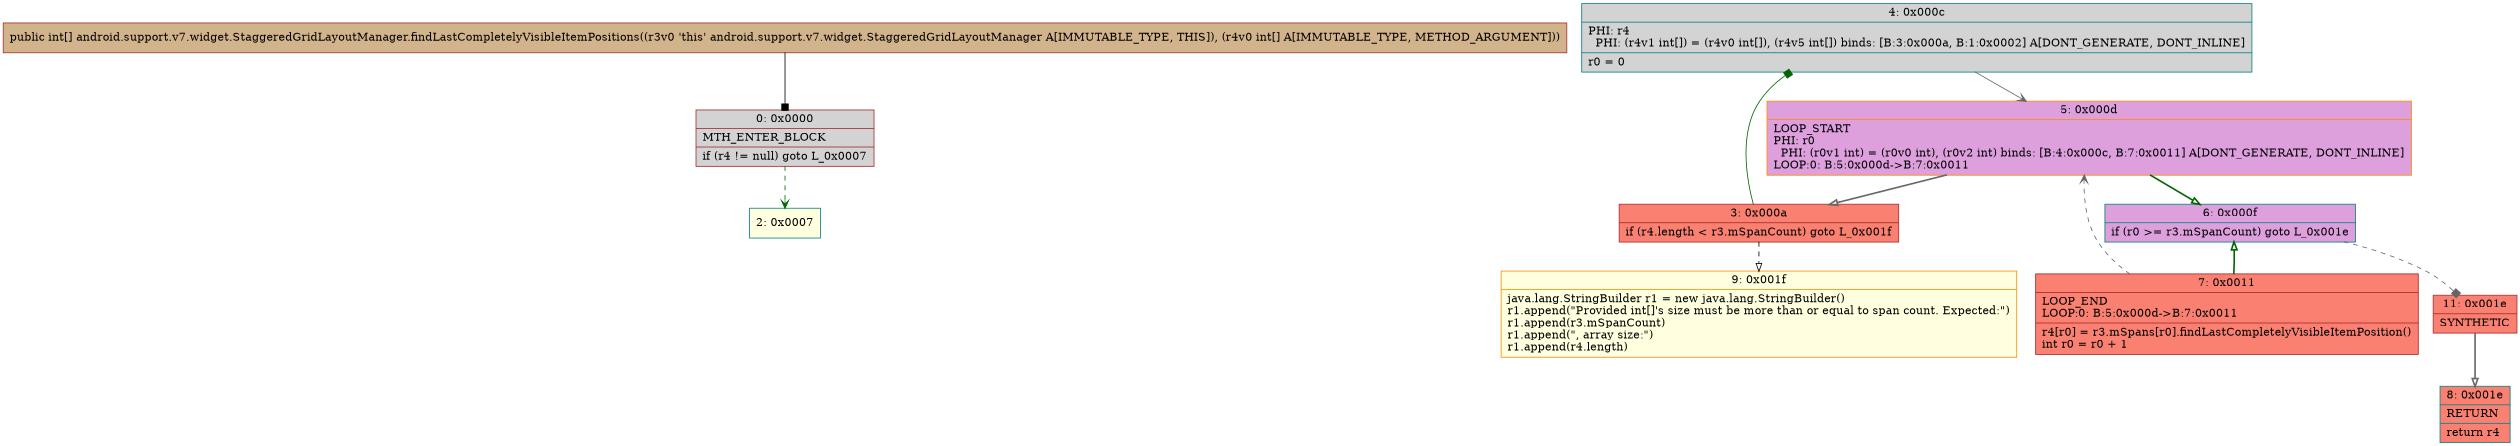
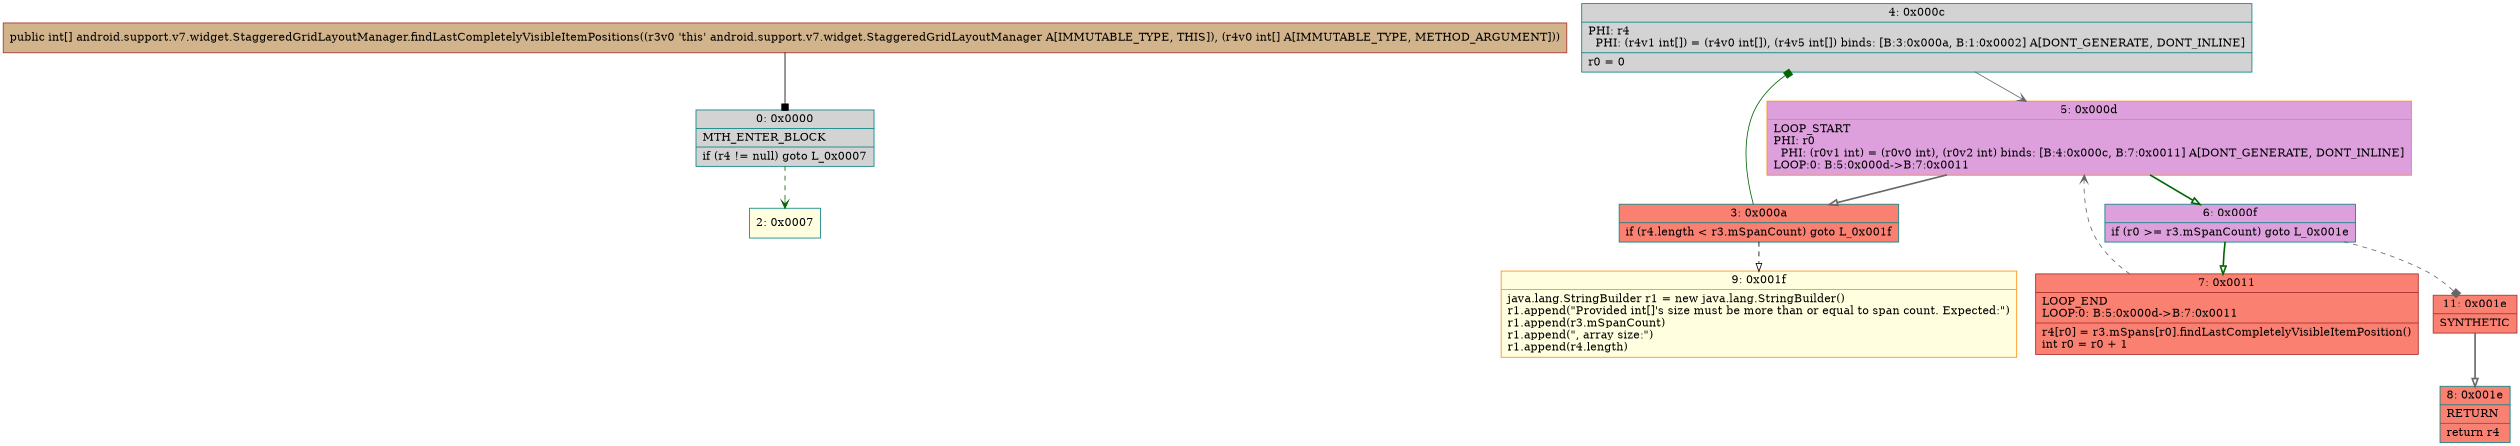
(785, 138) -> (785, 138)
(1759, 223) -> (1759, 223)
(2234, 262) -> (2224, 254)
